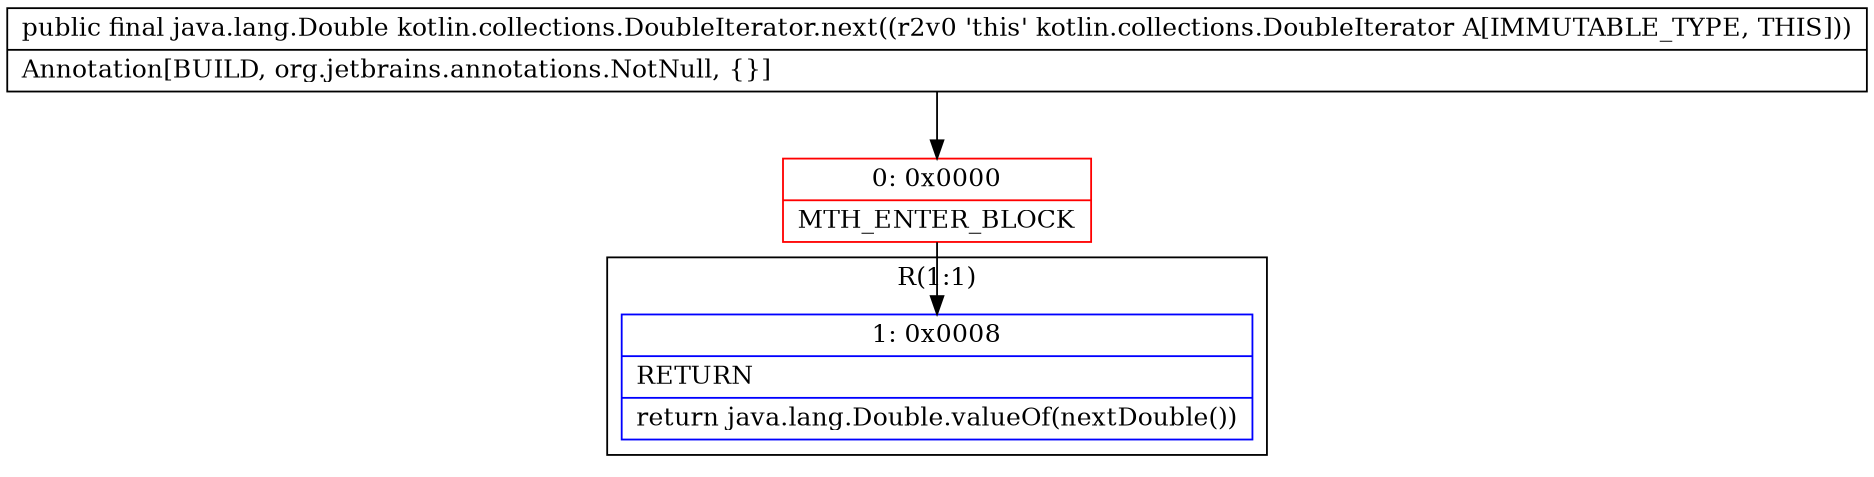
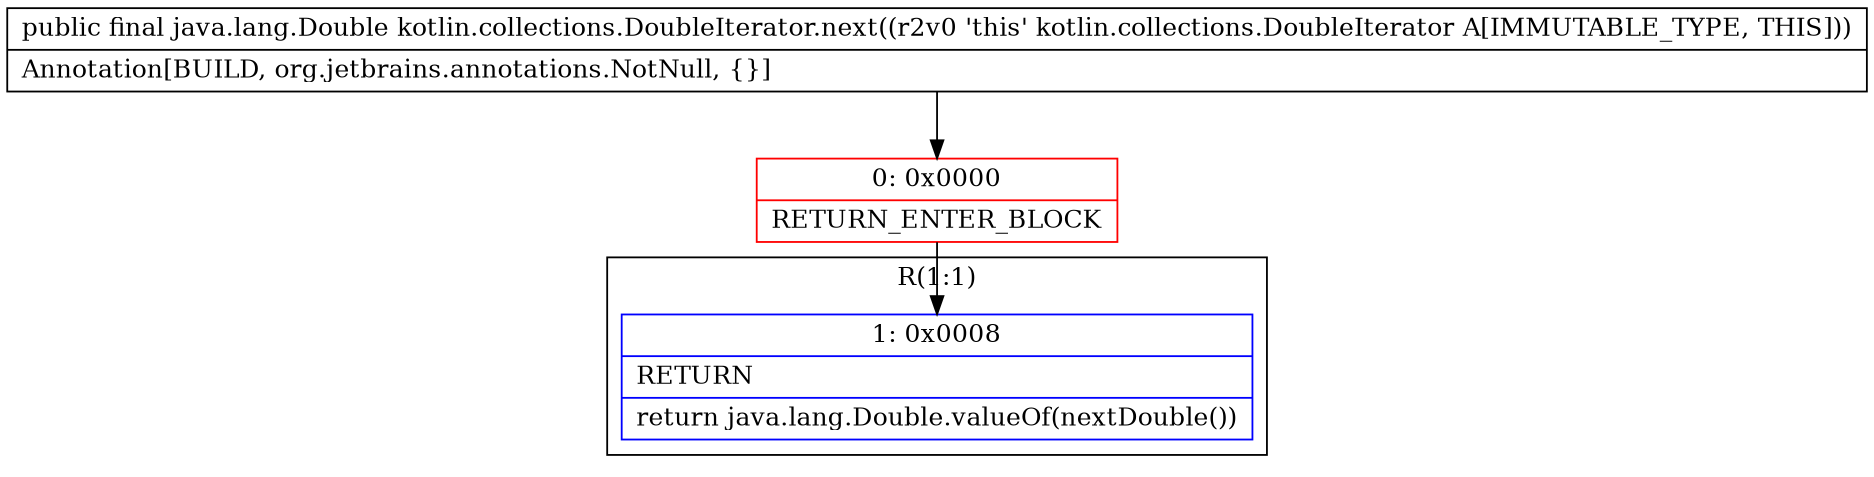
(937, 220) -> (937, 220)
